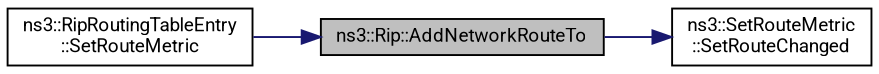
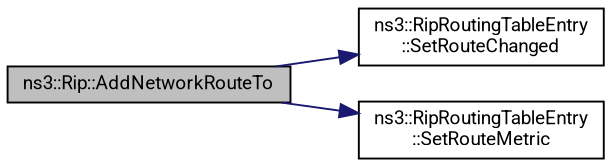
(278, 37) -> (311, 107)
(772, 37) -> (481, 37)
